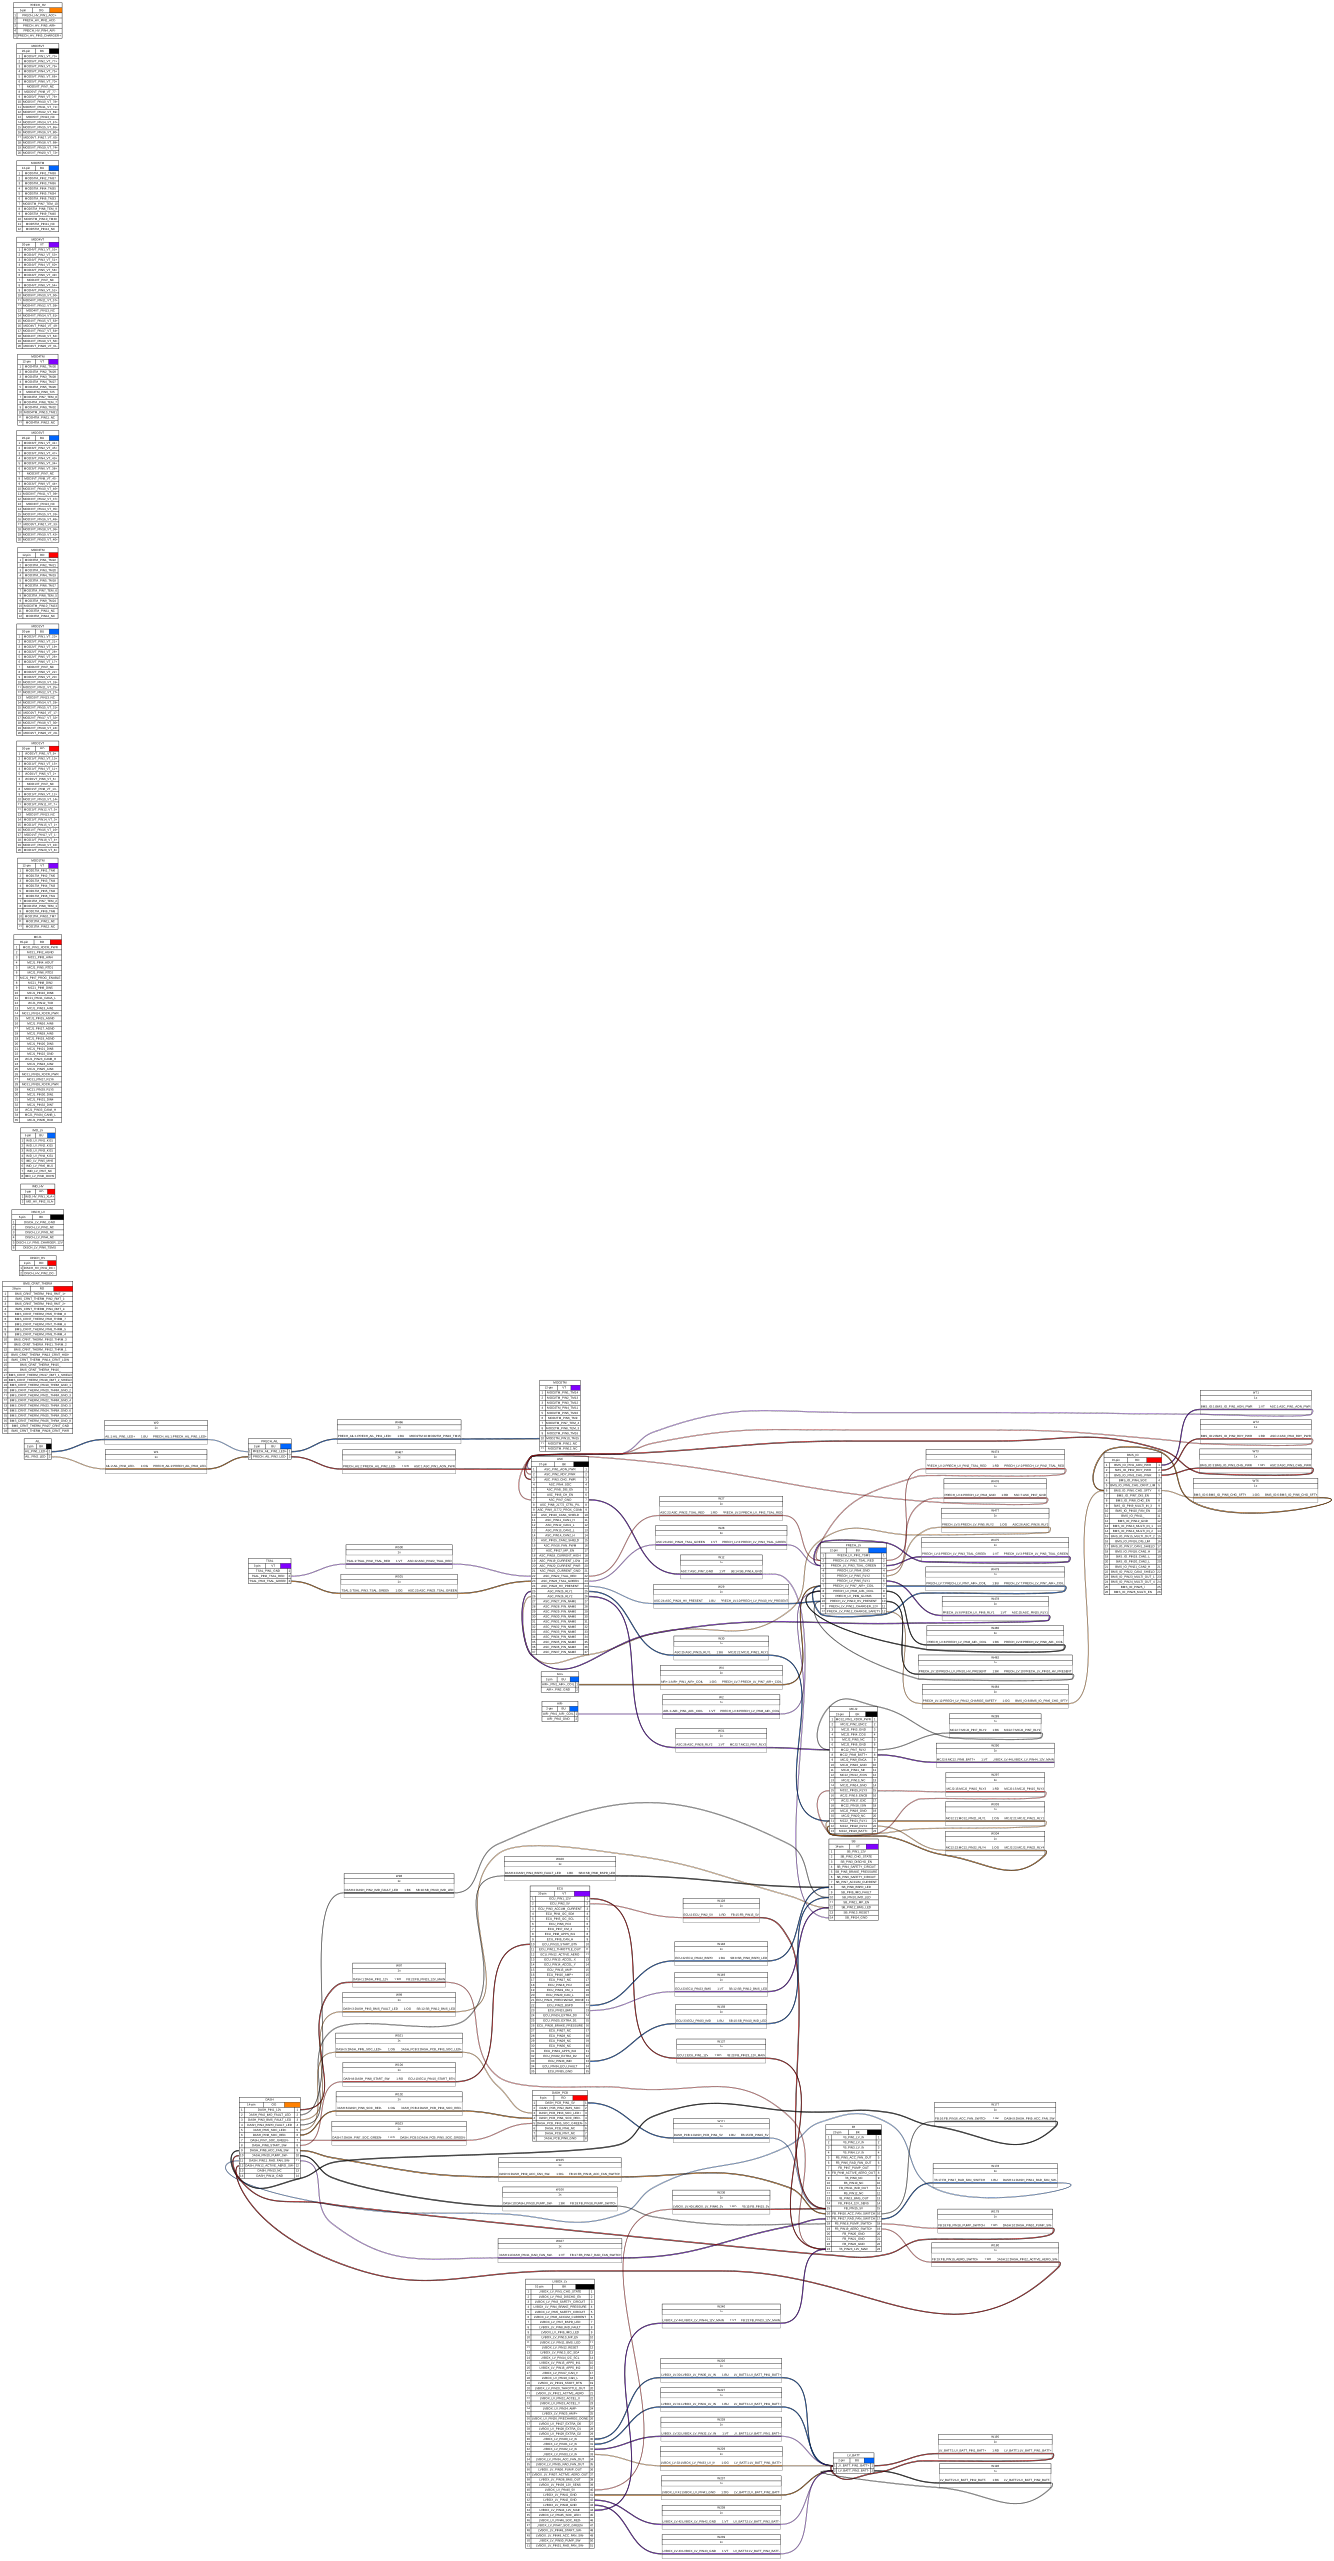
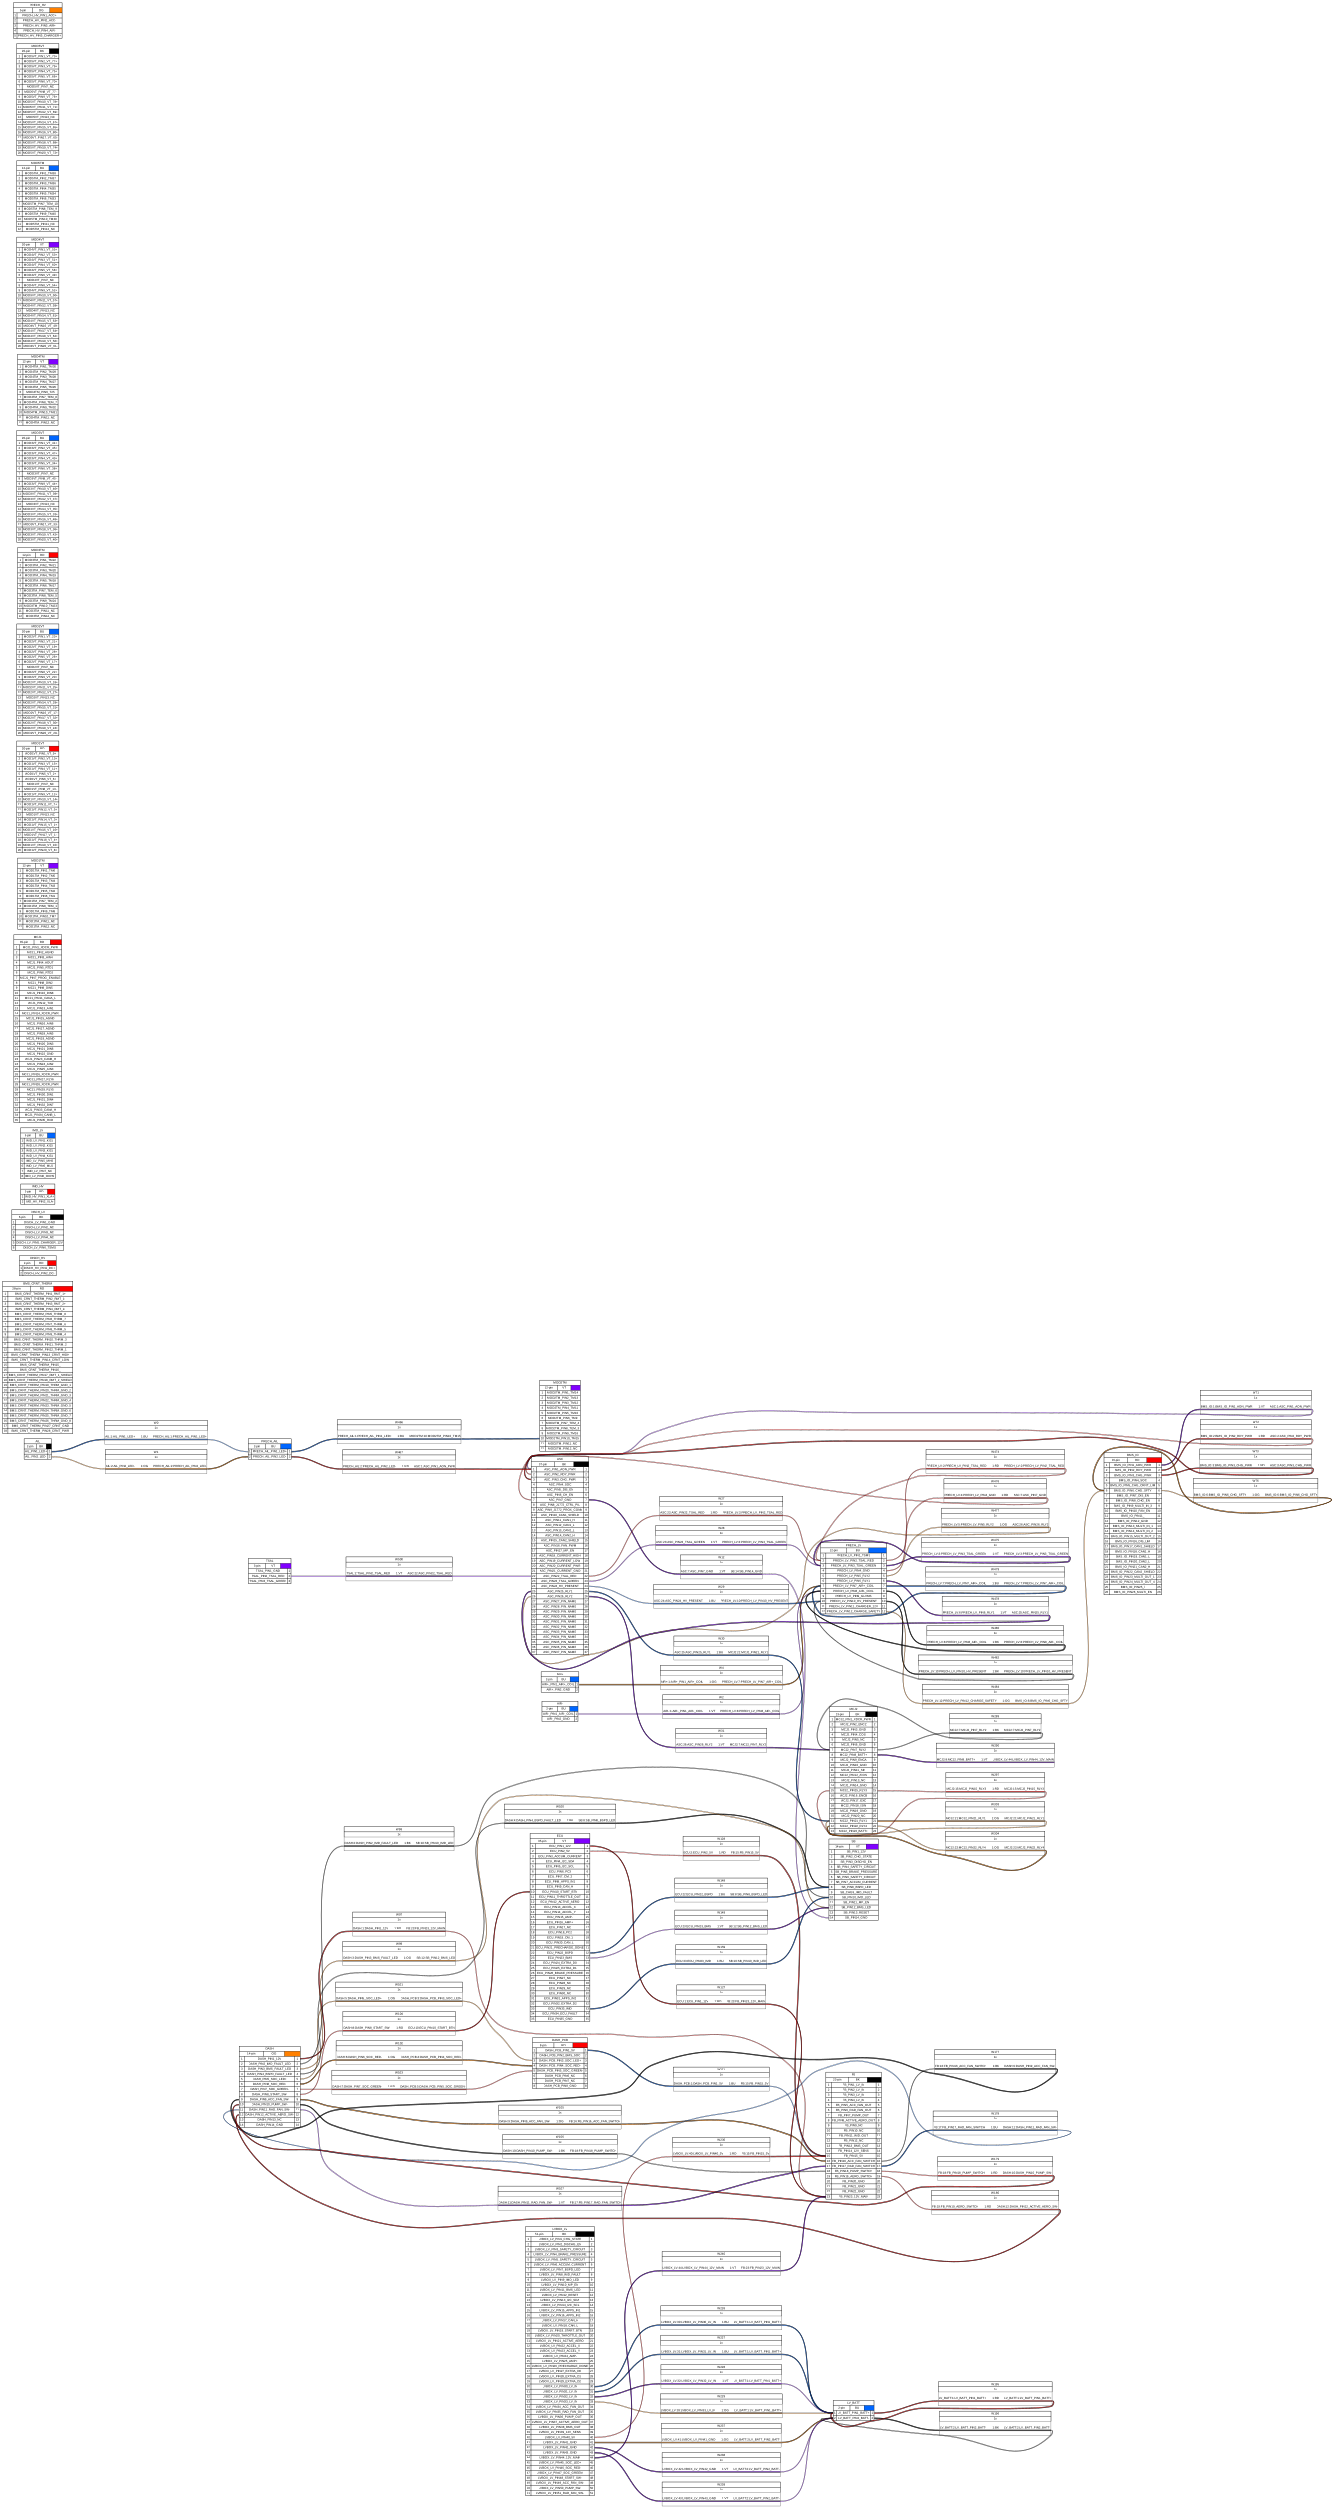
(399, 1586) -> none
(856, 1892) -> (856, 1892)
